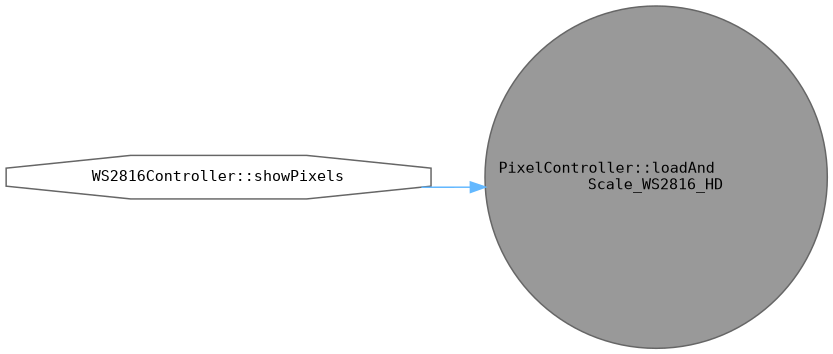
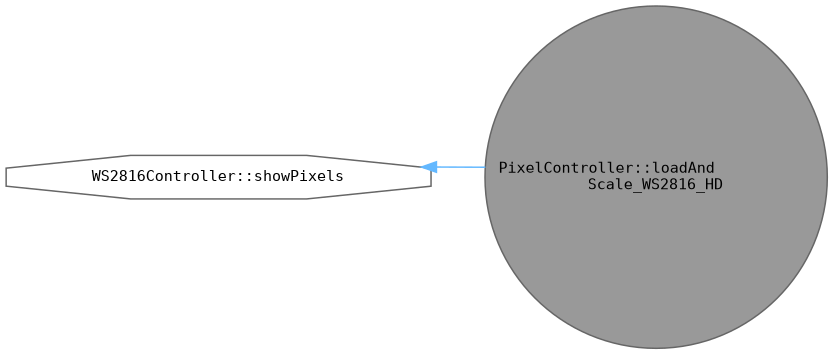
(446, 187) -> (461, 167)
